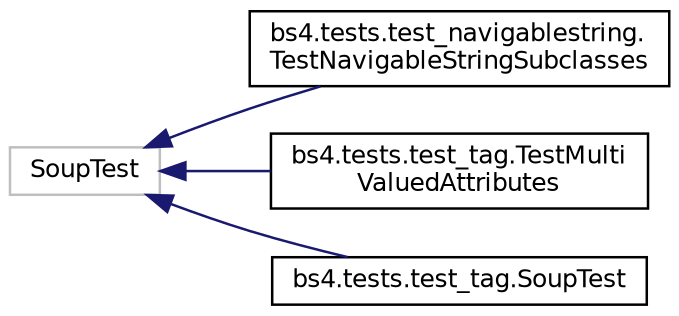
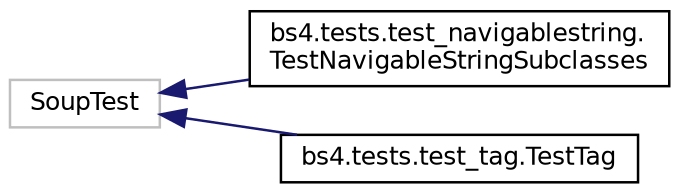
(459, 171) -> none
(459, 281) -> (459, 159)
